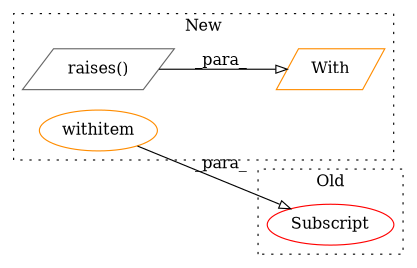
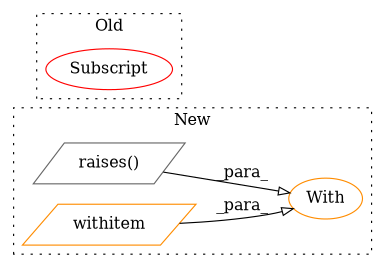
(331, 69) -> (326, 199)
(98, 130) -> (109, 225)
(209, 175) -> (231, 219)
